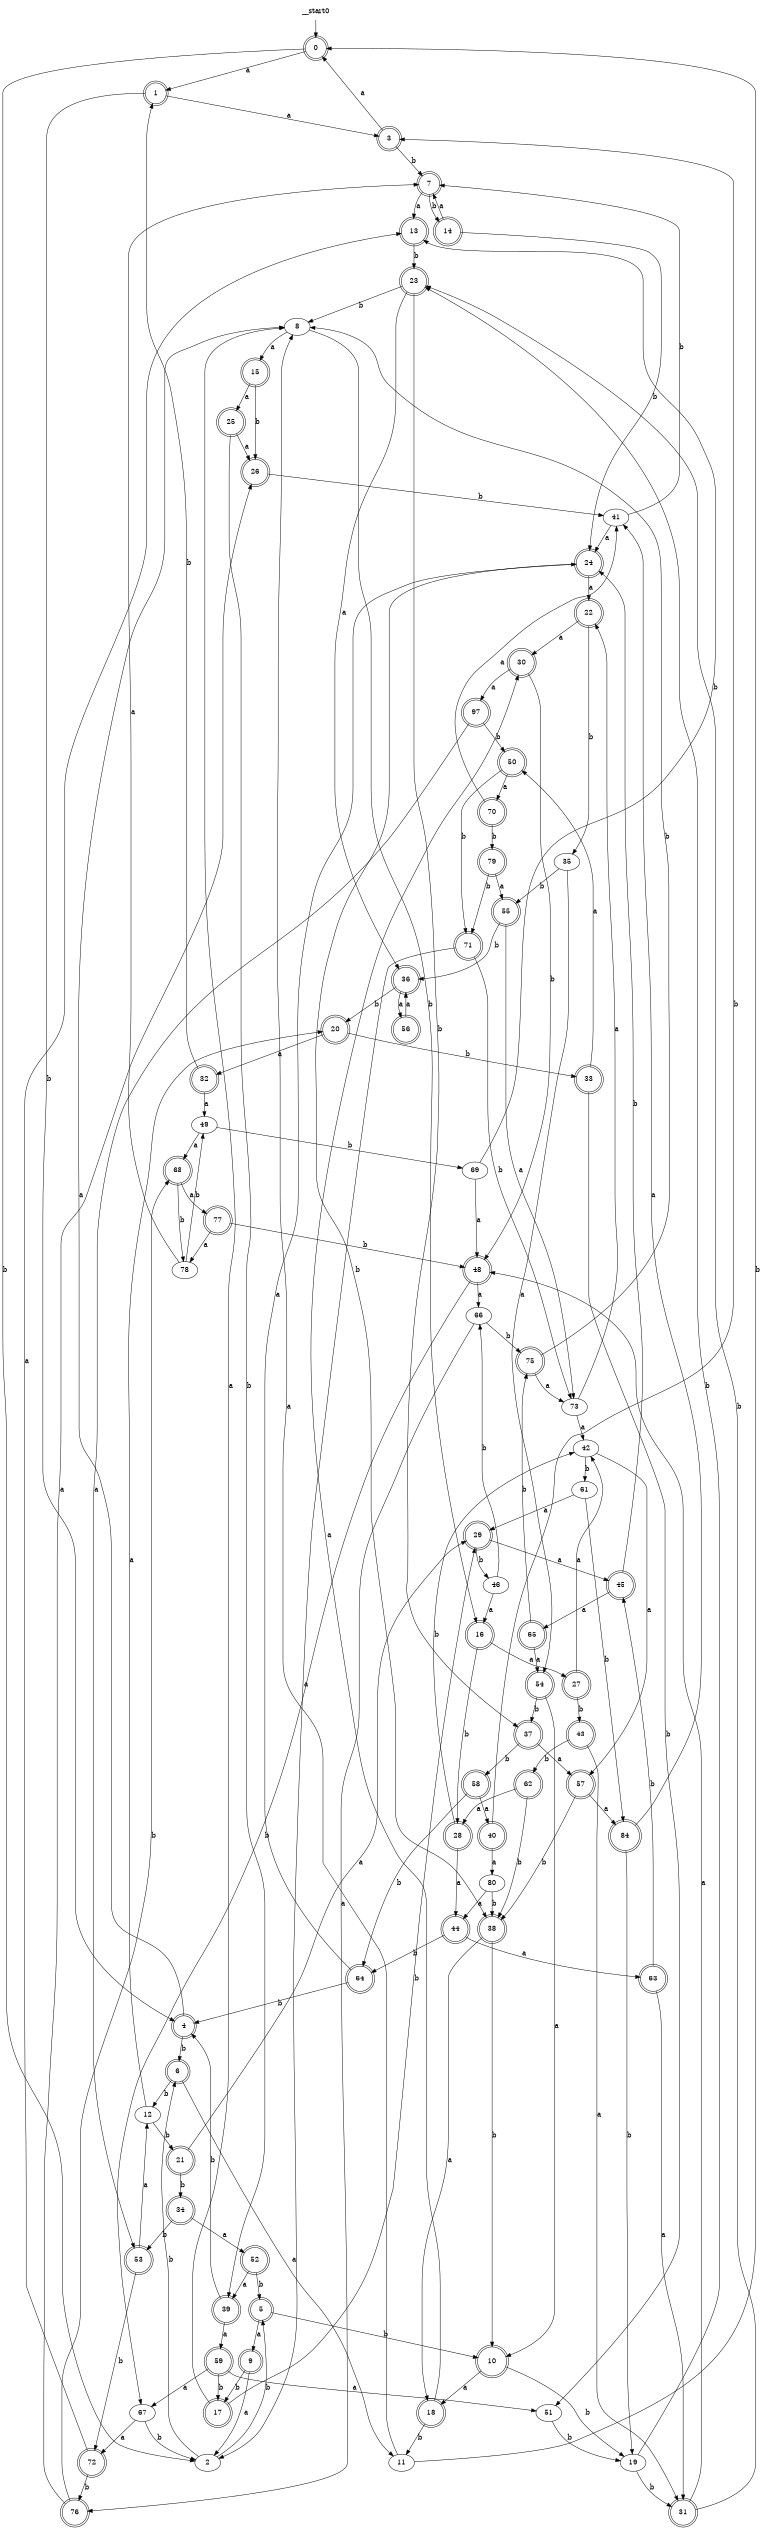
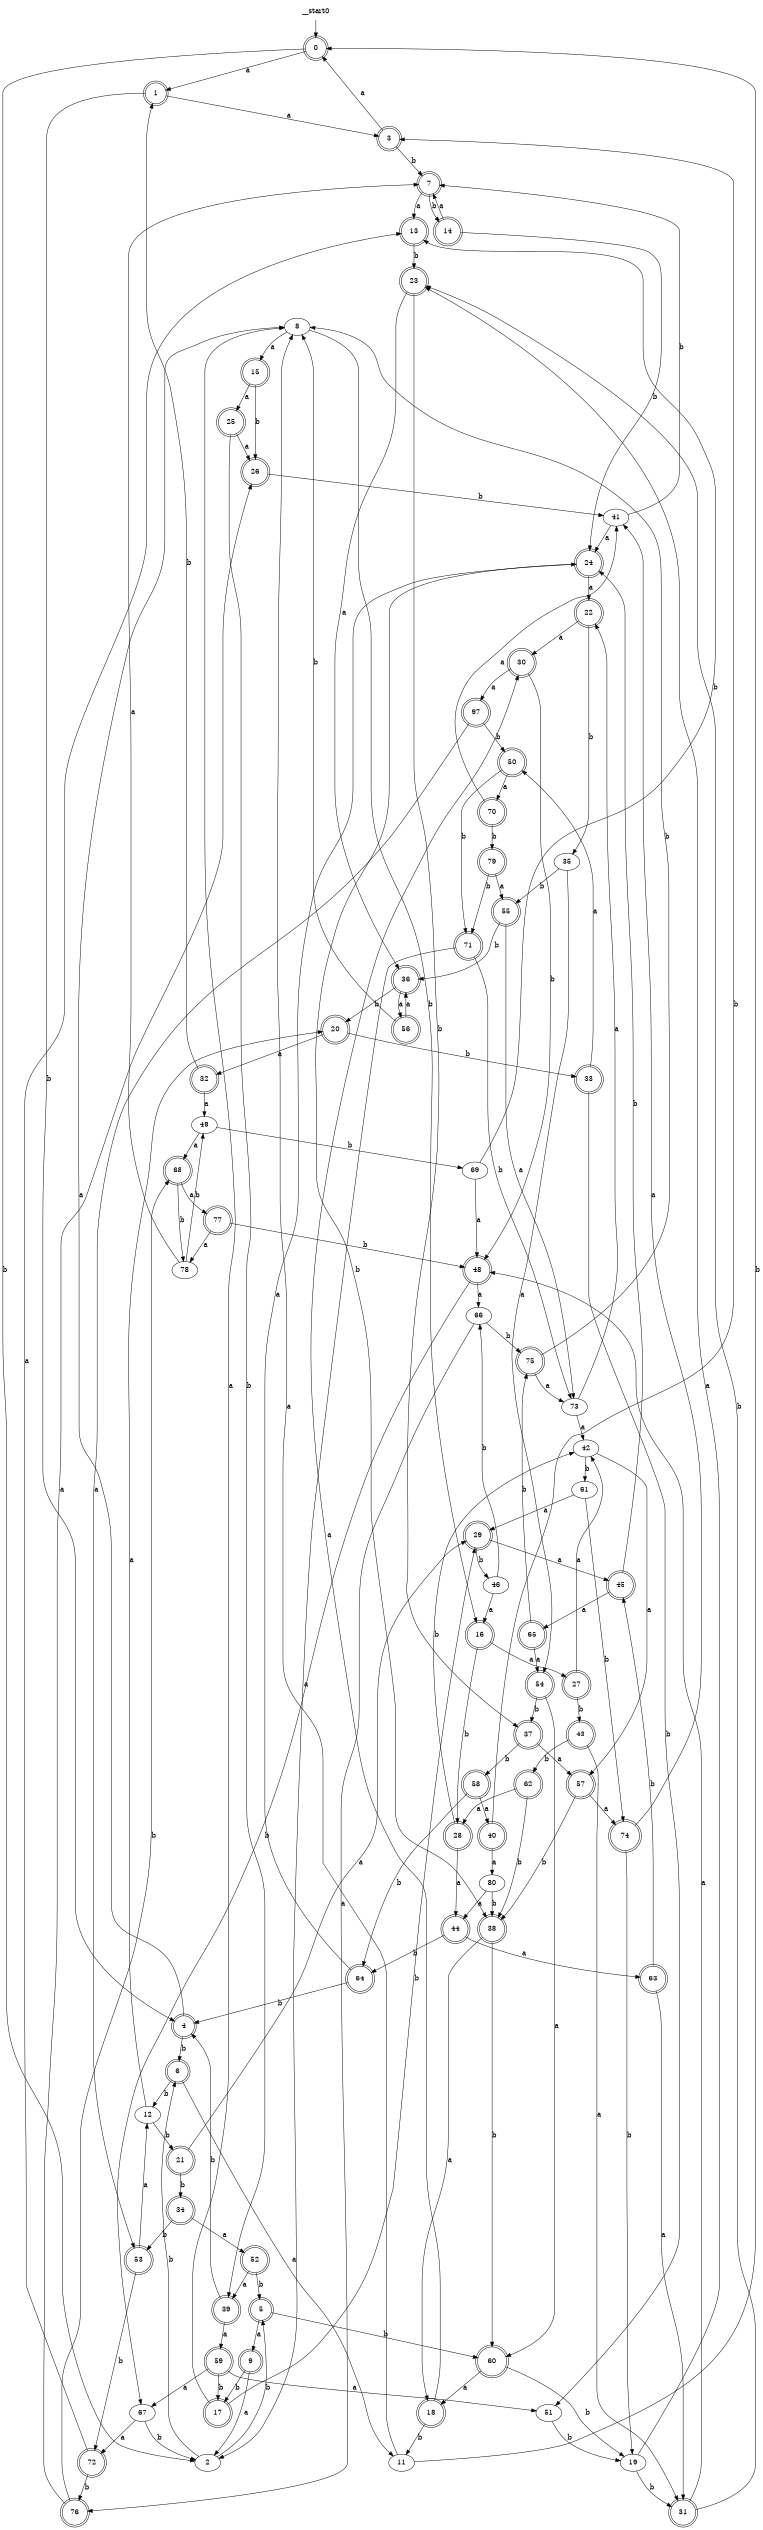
(357, 303) -> (313, 693)
(708, 1386) -> (708, 1386)
(625, 1836) -> (625, 1836)
(492, 2361) -> (492, 2361)
